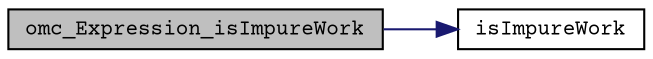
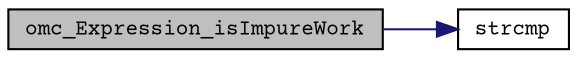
(551, 29) -> (514, 29)
